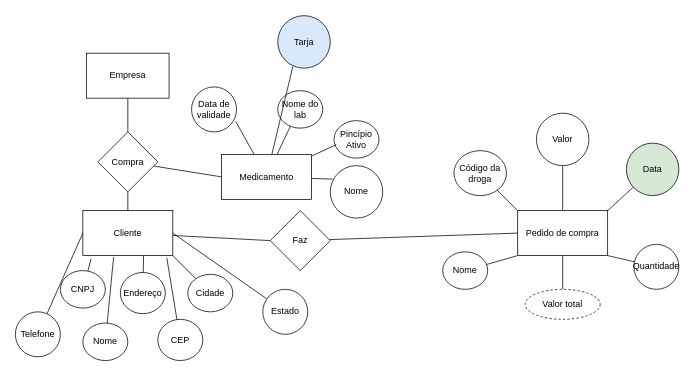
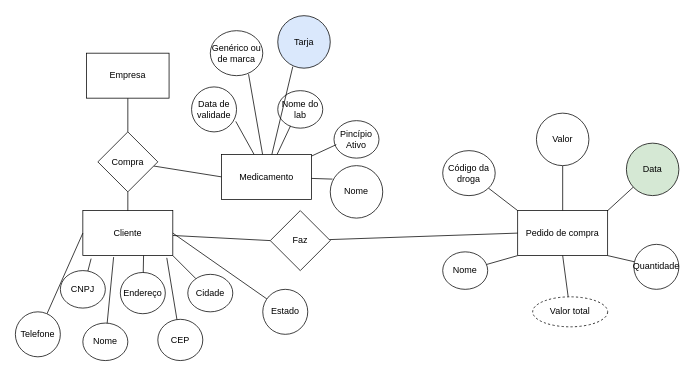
none -> (237, 53)
none -> (256, 115)
(480, 173) -> (469, 173)
(563, 304) -> (570, 312)
